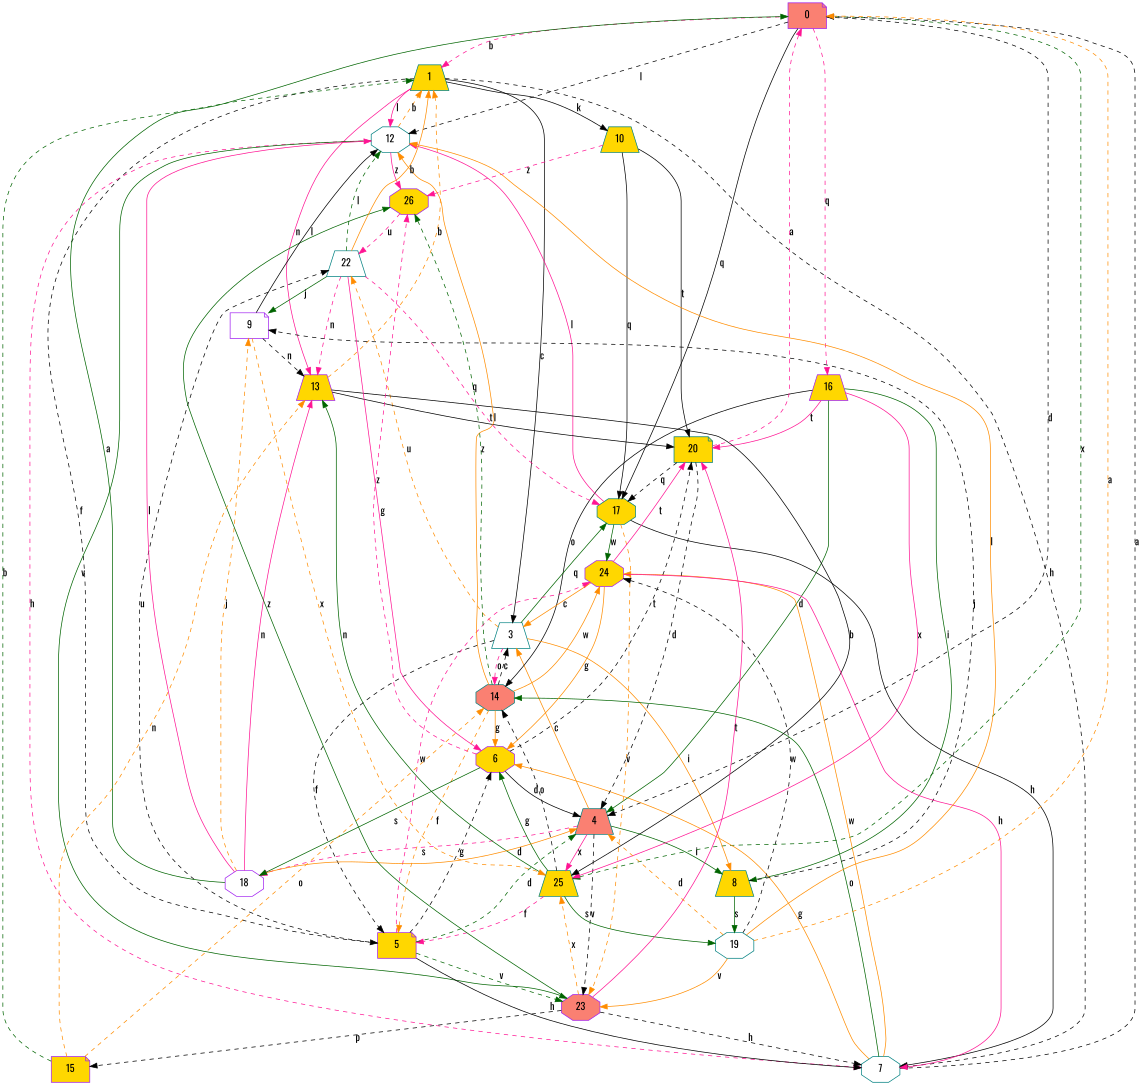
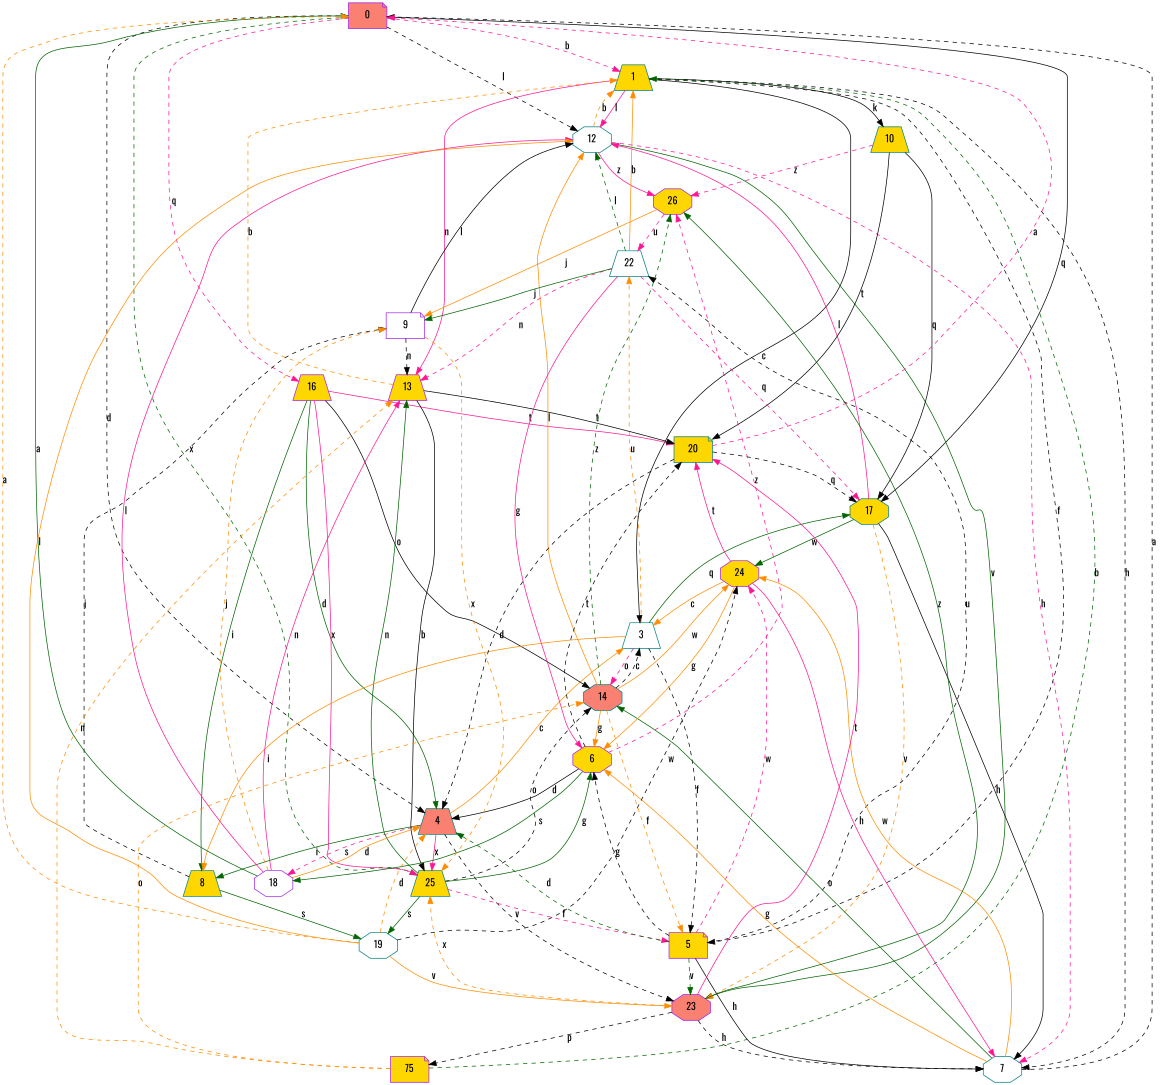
none -> (544, 261)
(71, 1069) -> (410, 1069)
